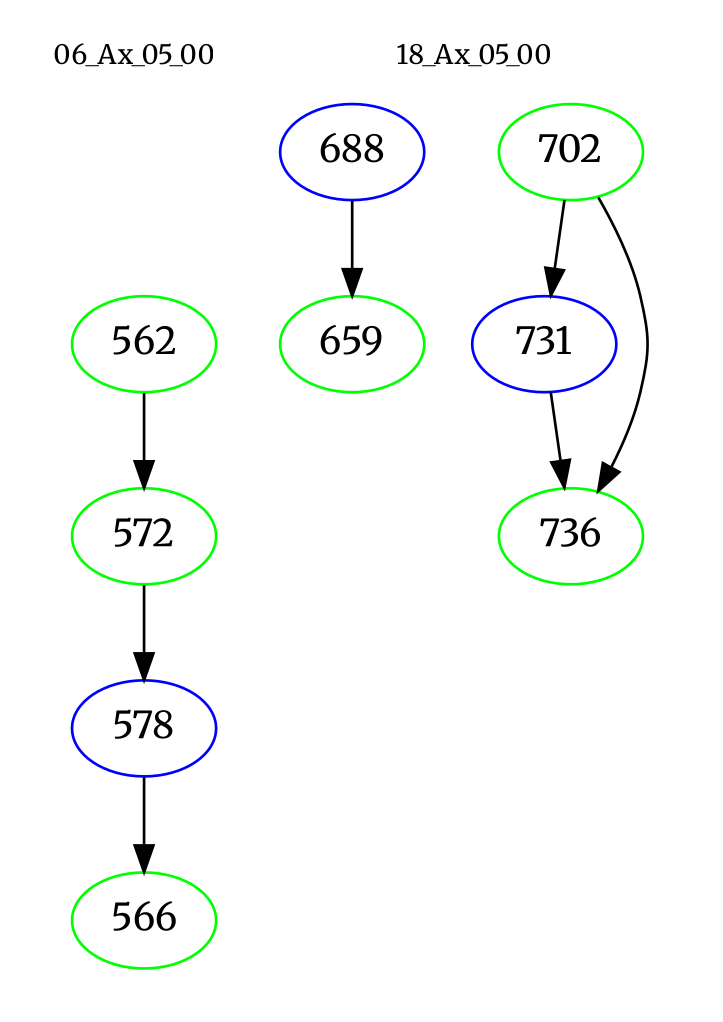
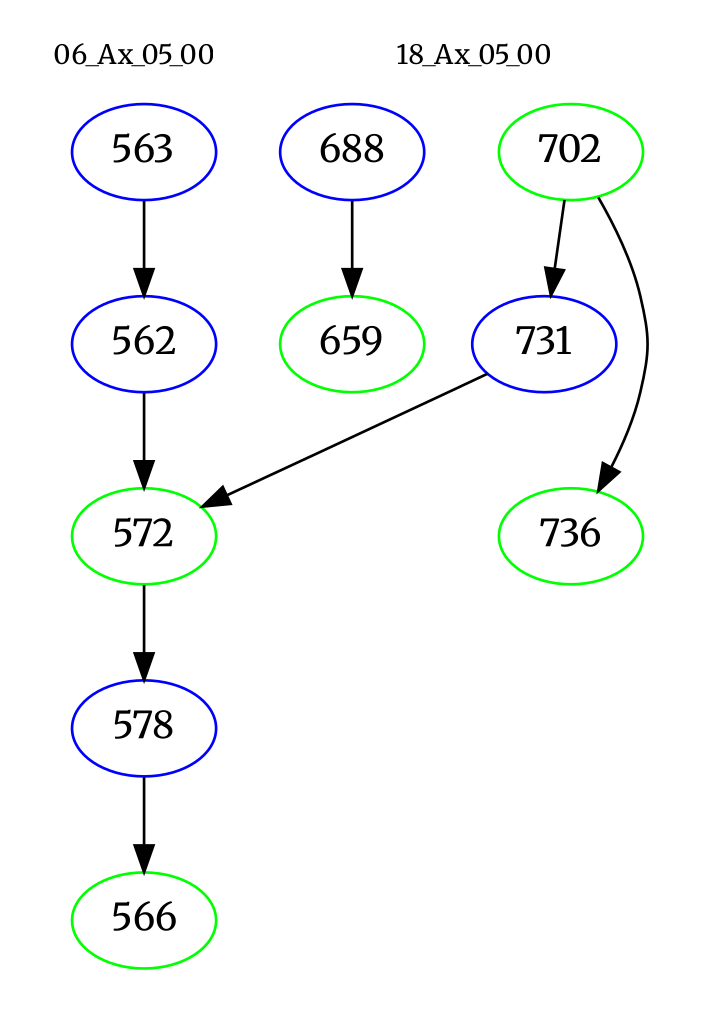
none -> (144, 152)
(144, 344) -> (144, 344)
(556, 426) -> (357, 435)
